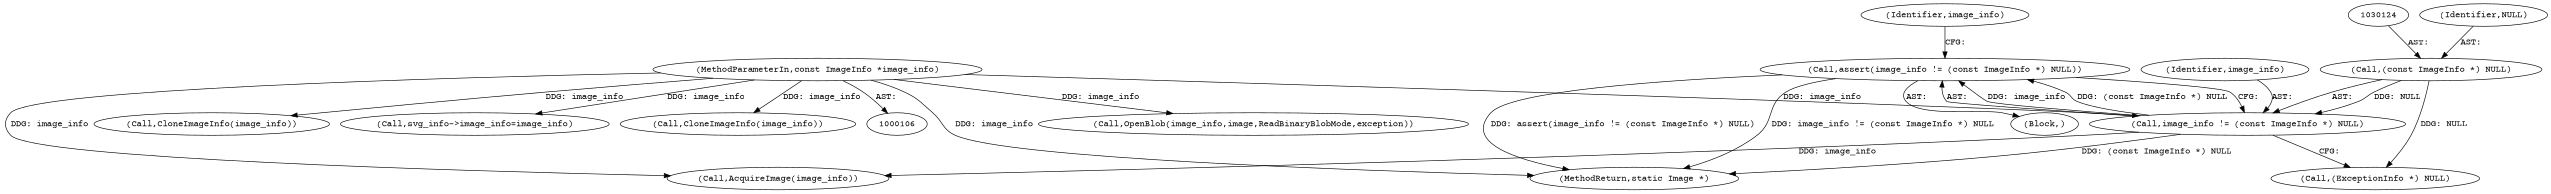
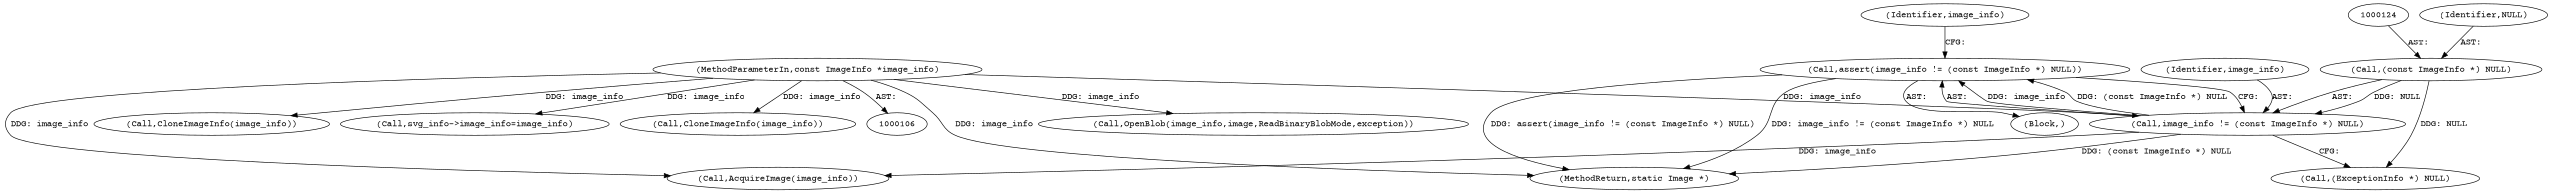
(2378, 15) -> (2378, 15)
